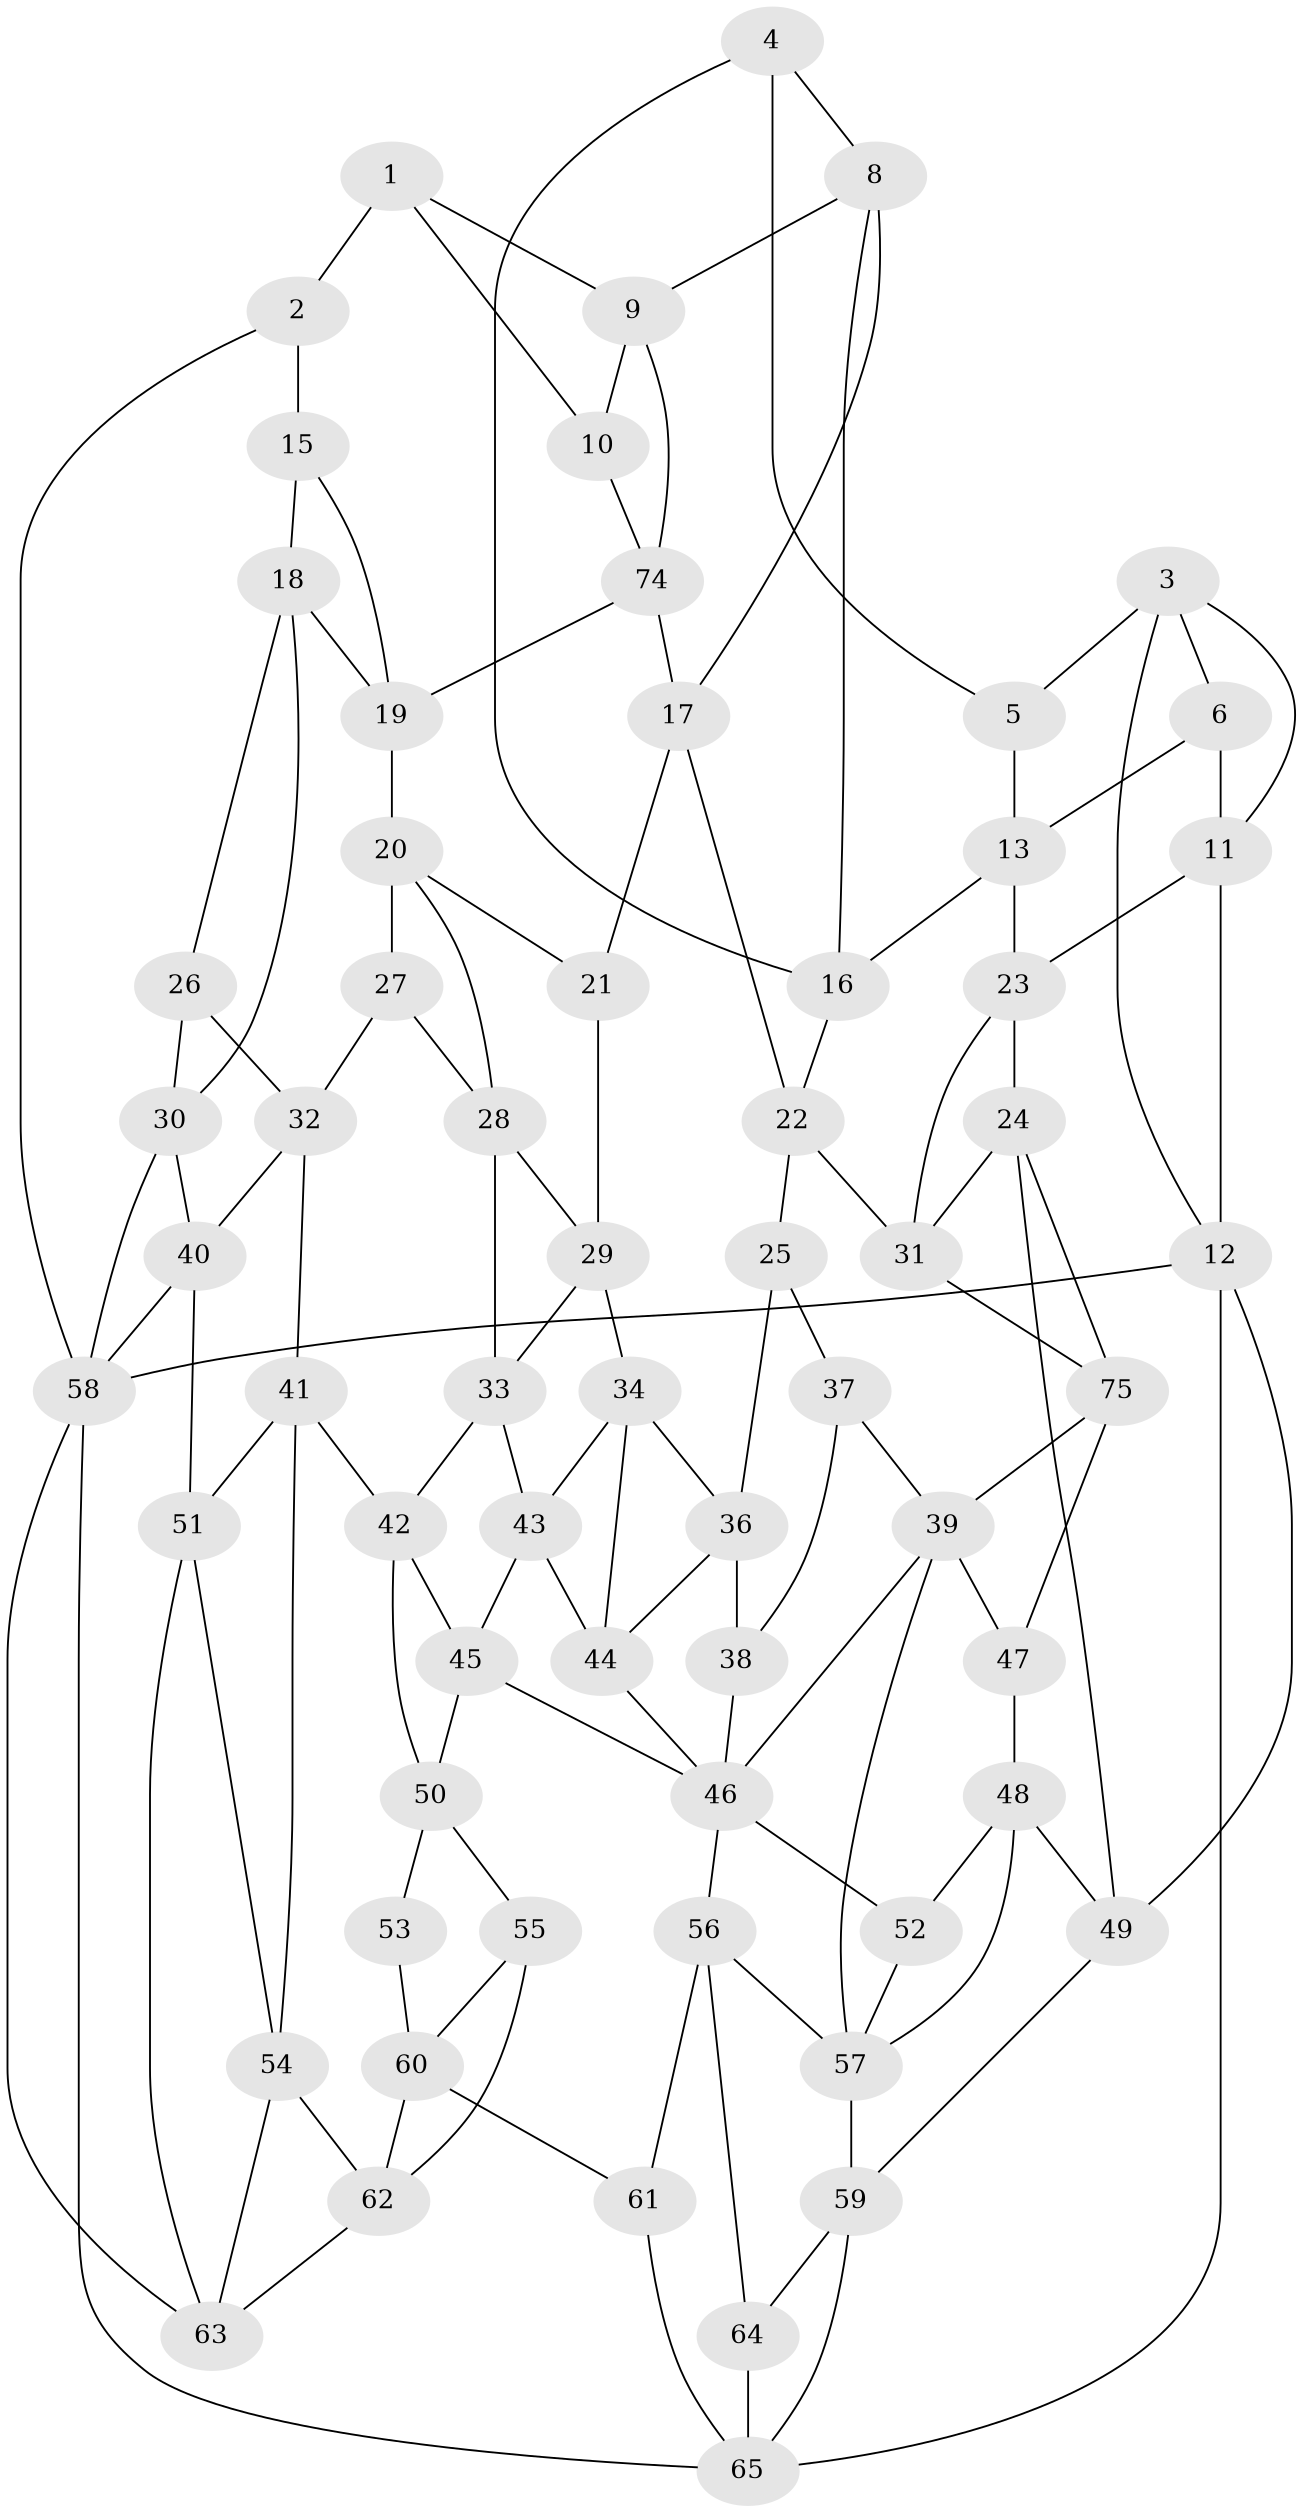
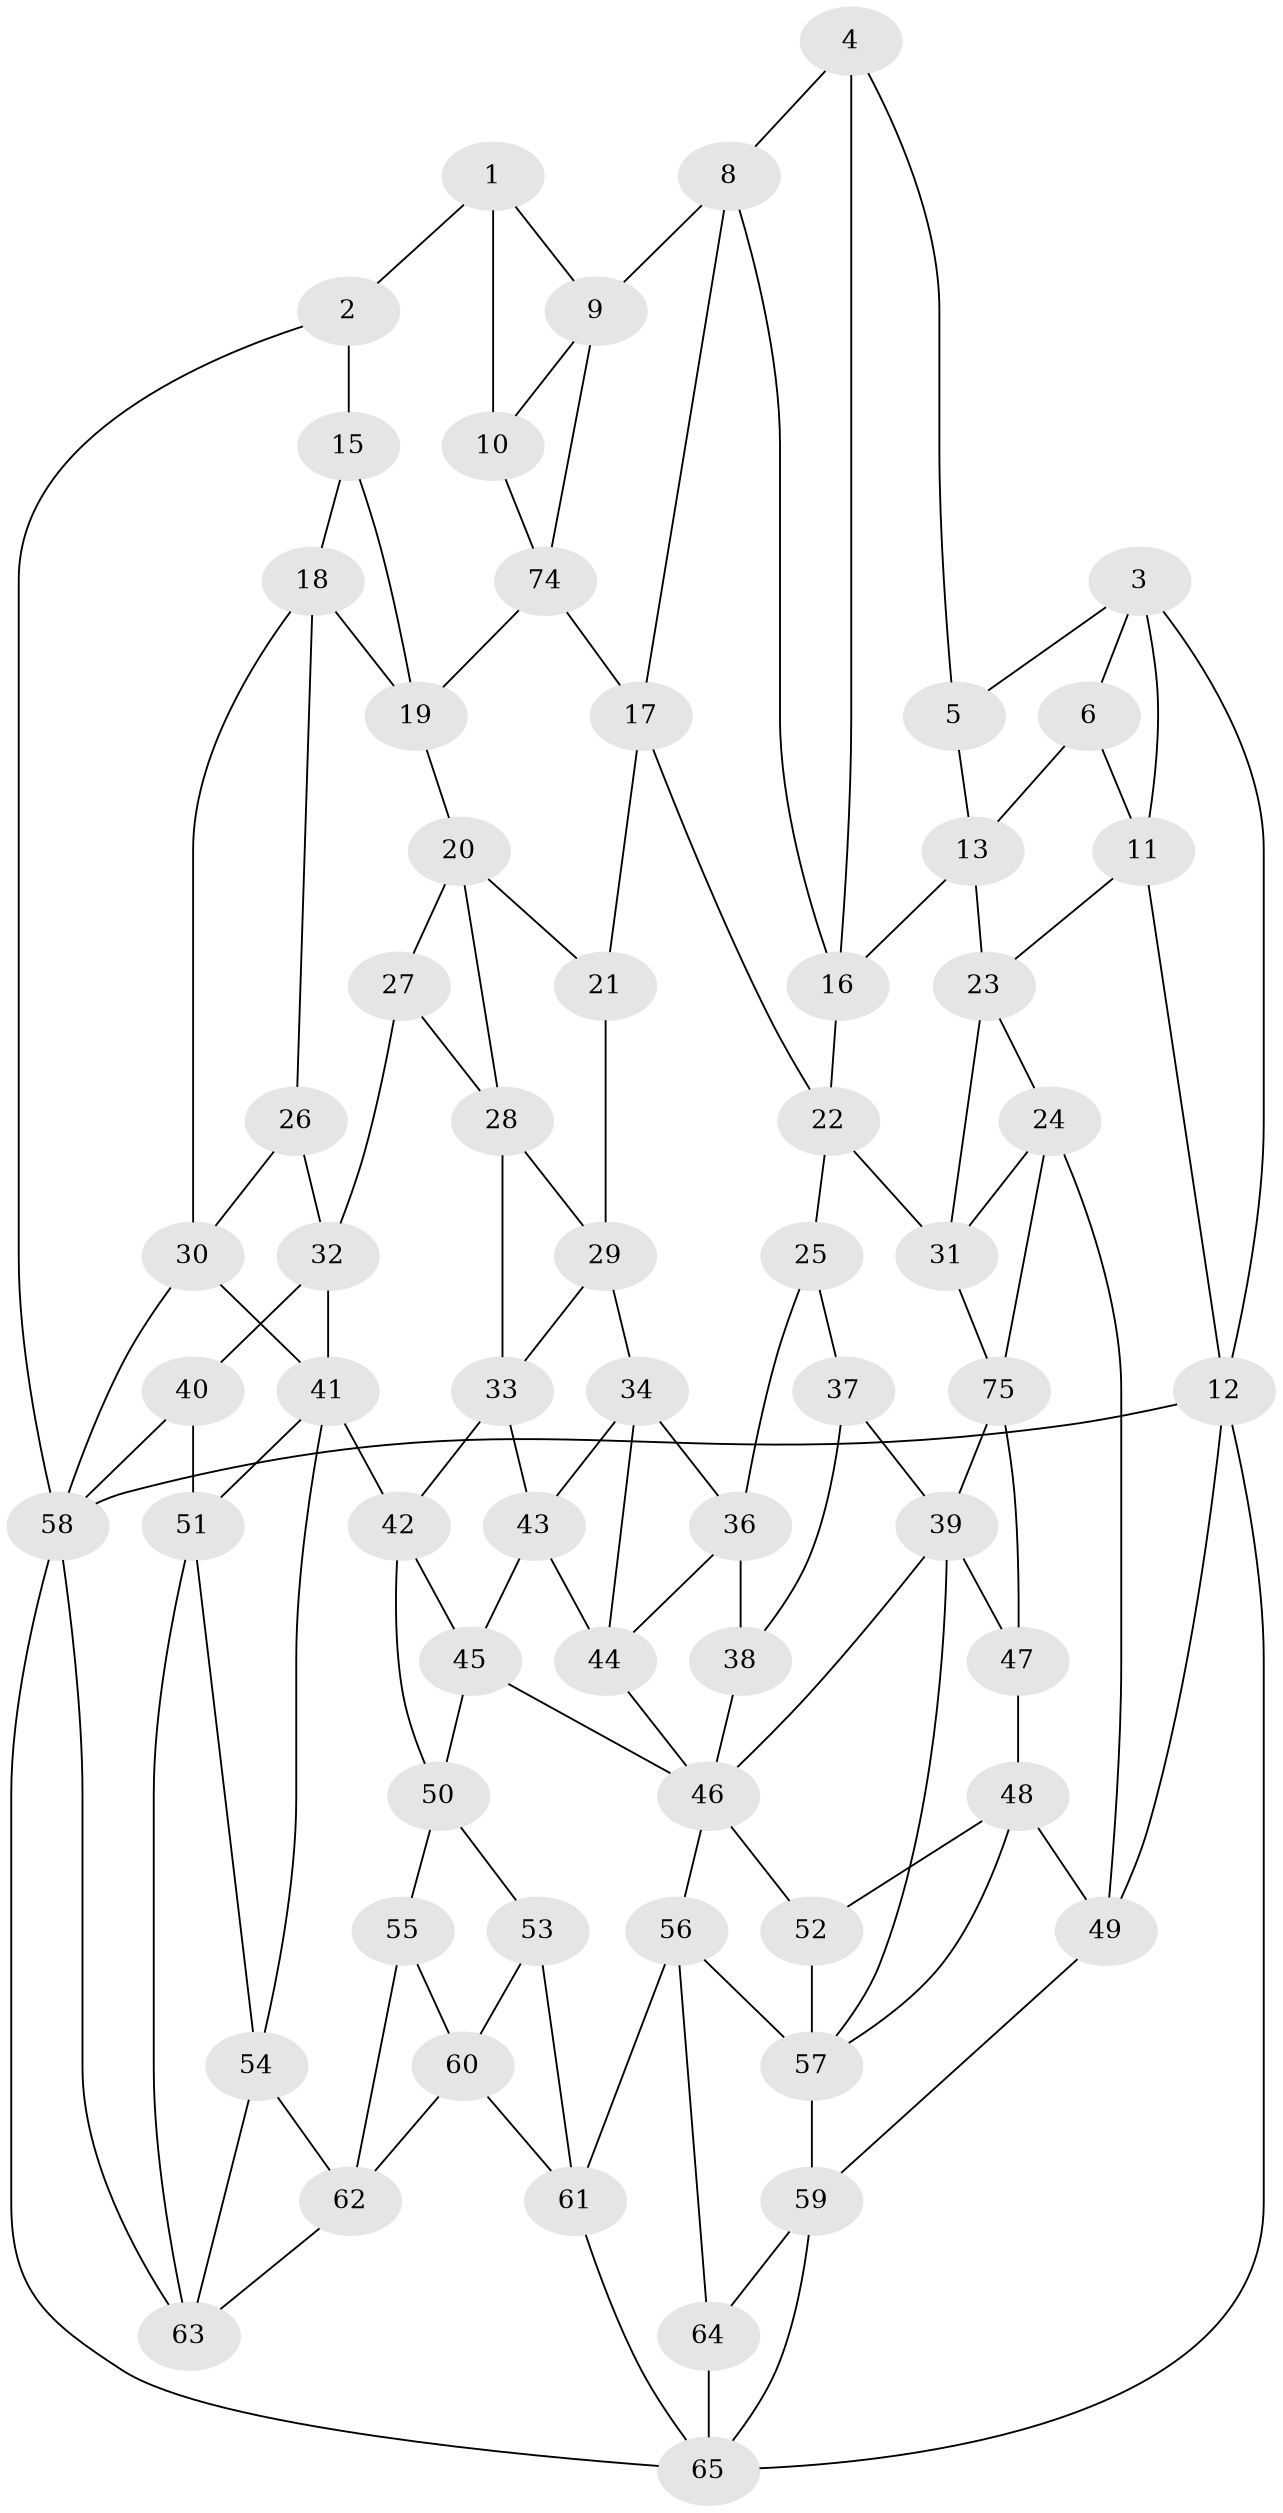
(183, 1188) -> (252, 1316)
none -> (557, 2066)
